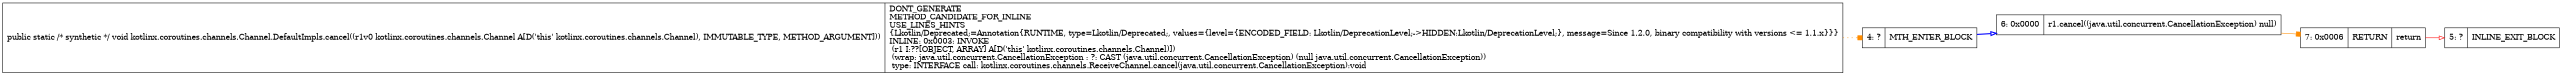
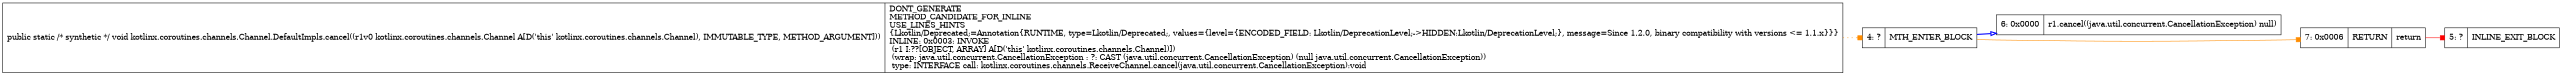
(2288, 34) -> (2136, 41)
(2432, 38) -> (2432, 38)
